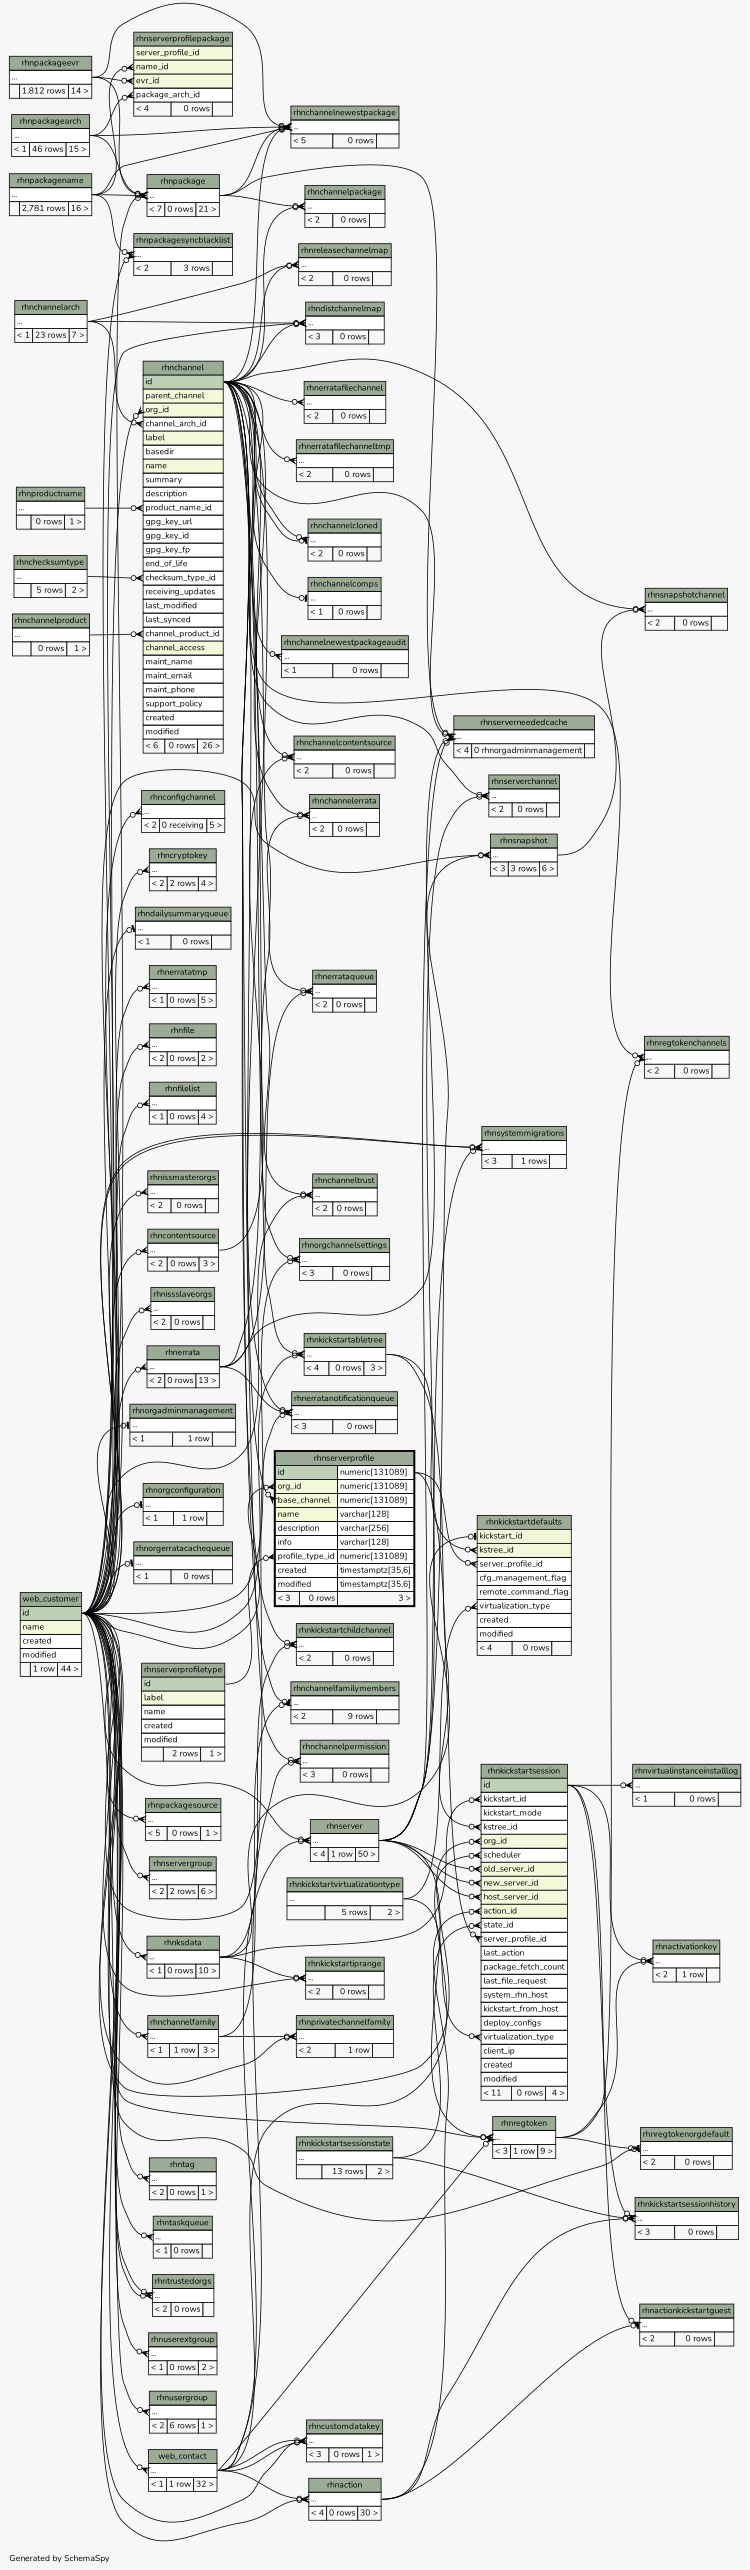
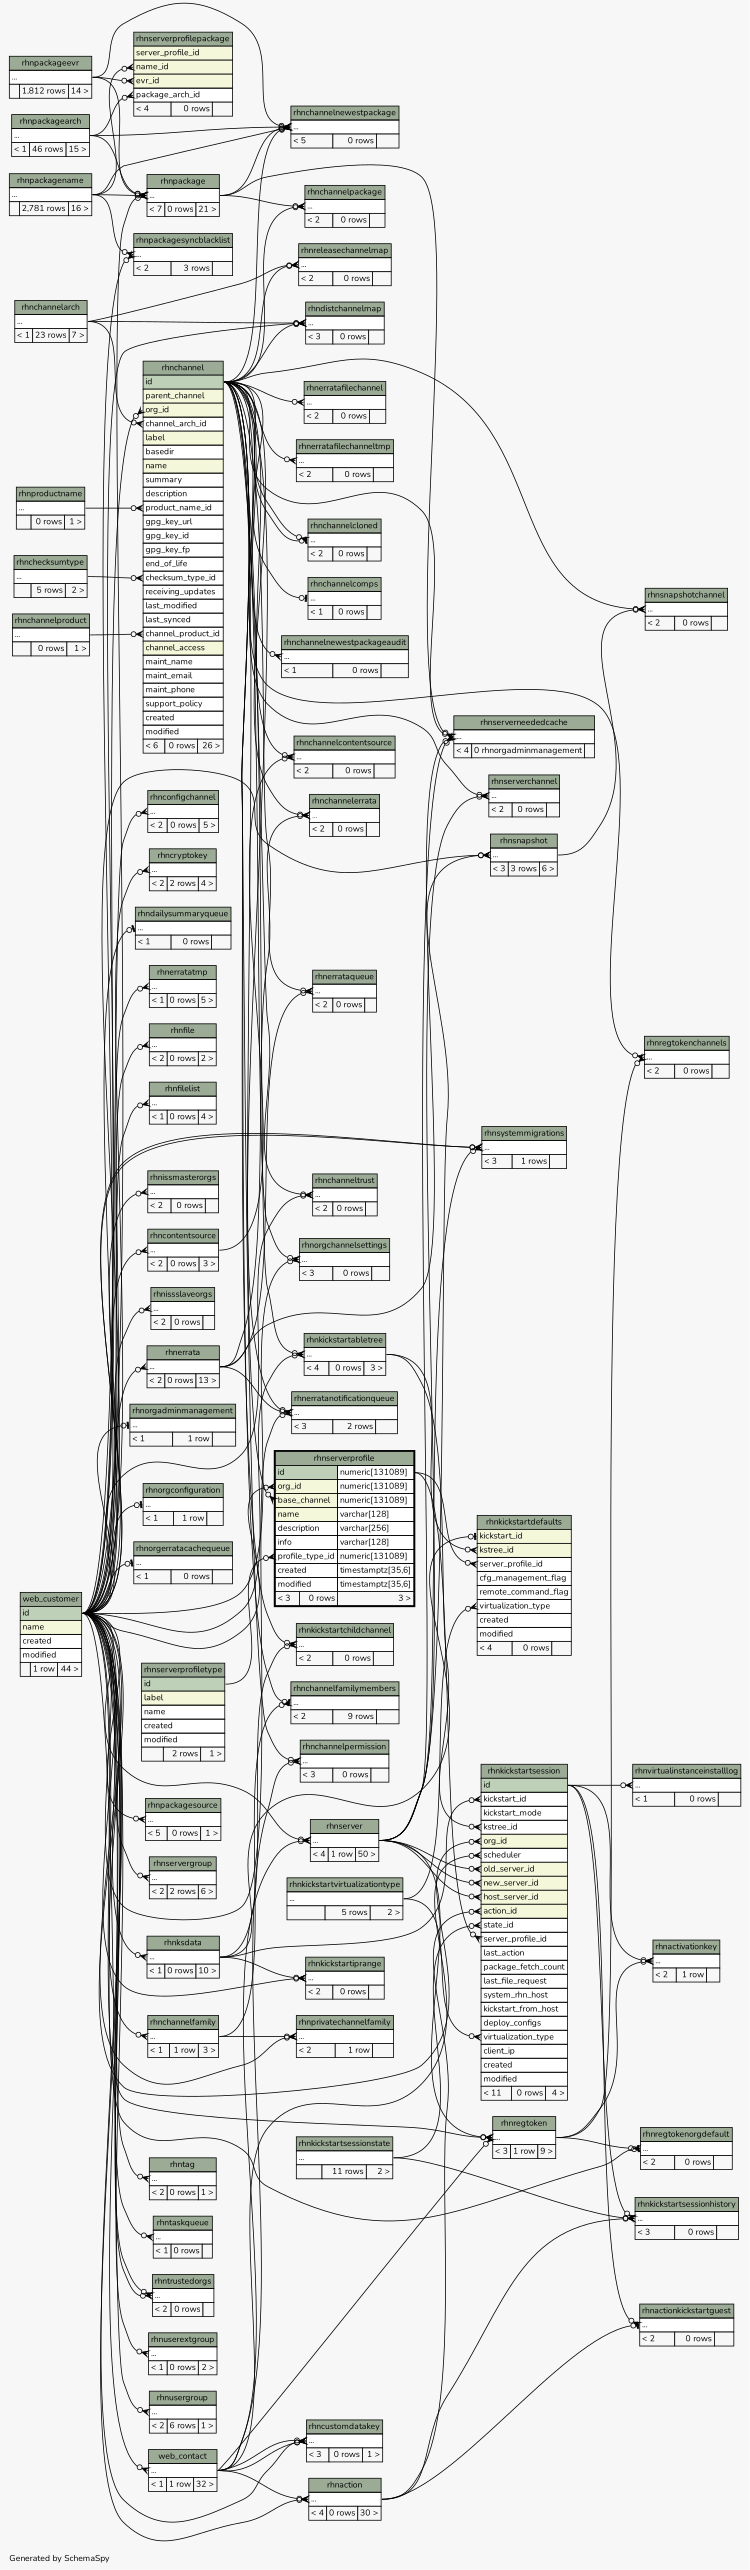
(183, 825) -> (184, 825)
(360, 1426) -> (360, 1426)
(348, 2171) -> (348, 2171)
